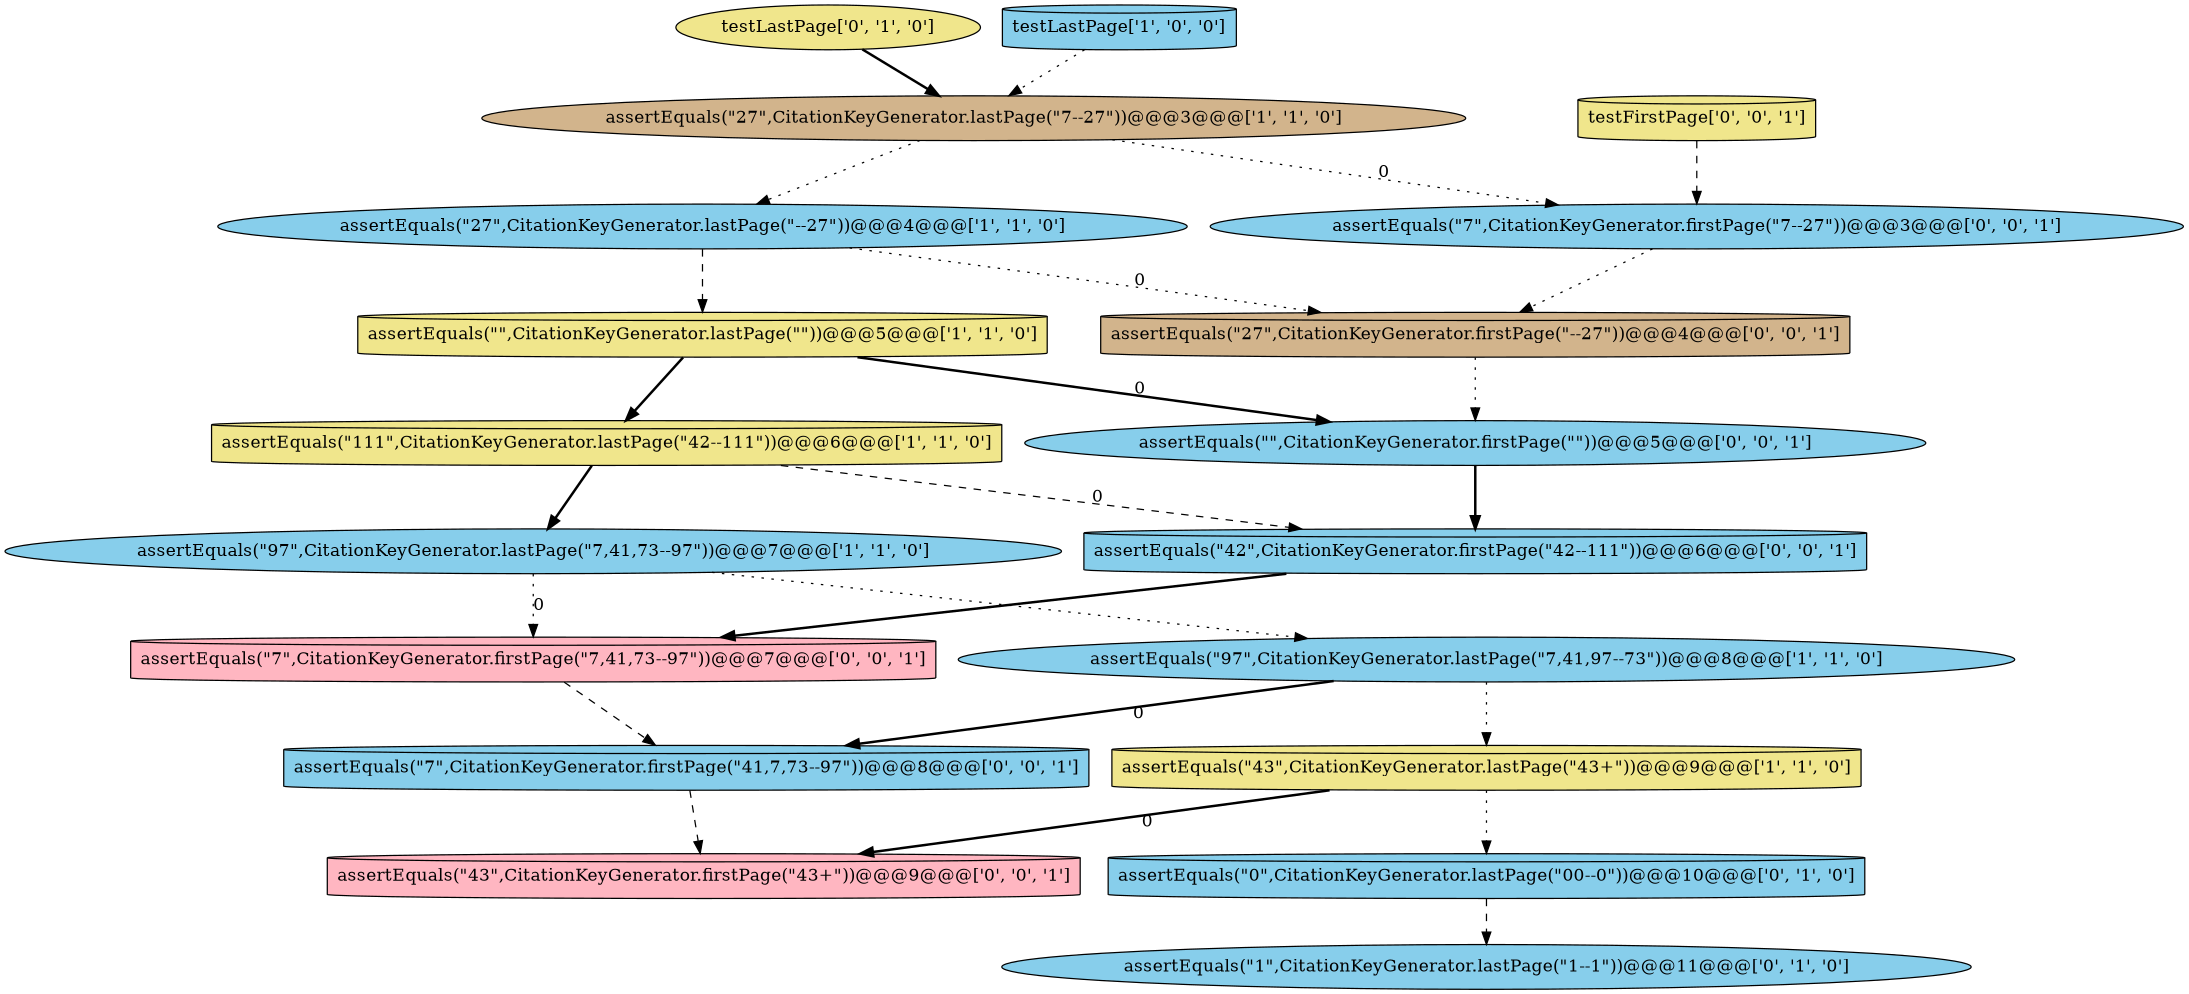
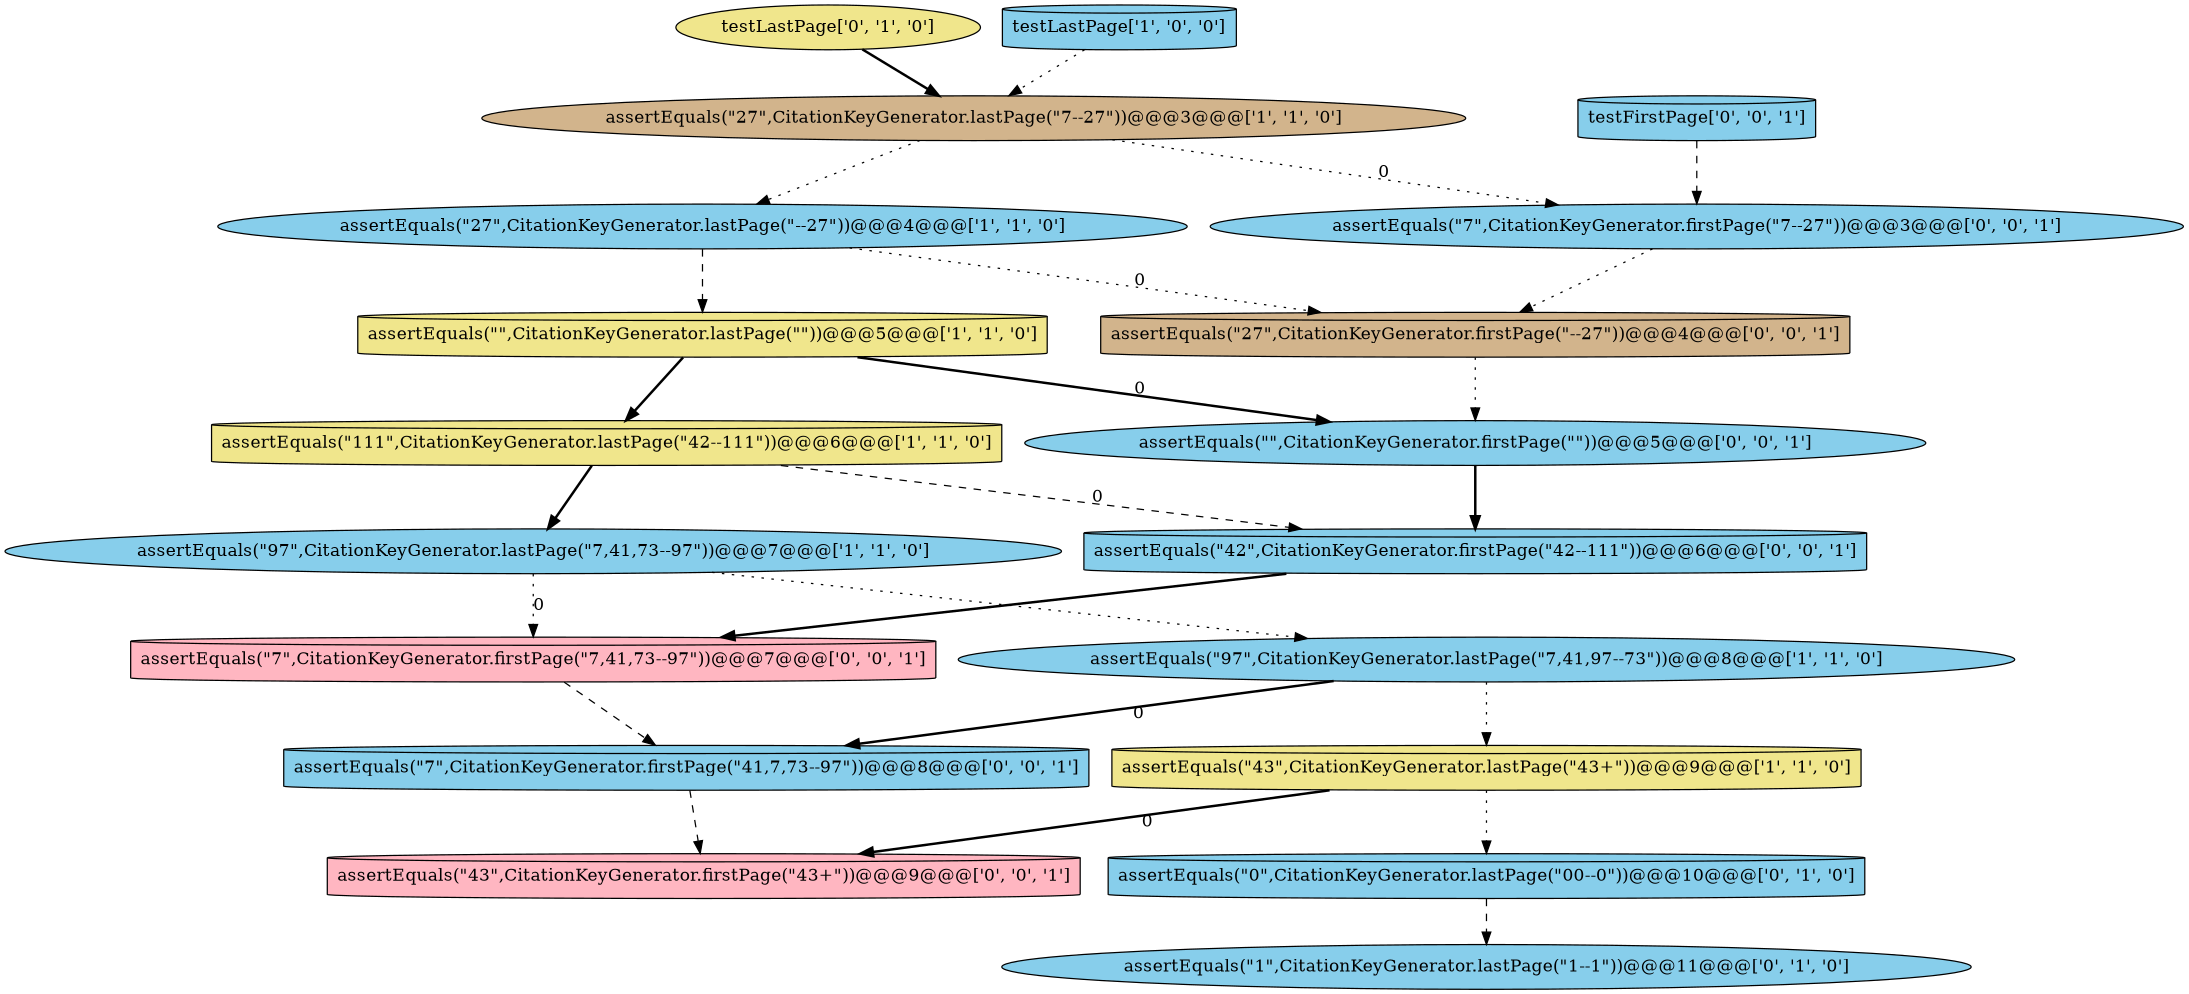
(1697, 118) -> (1697, 118)
